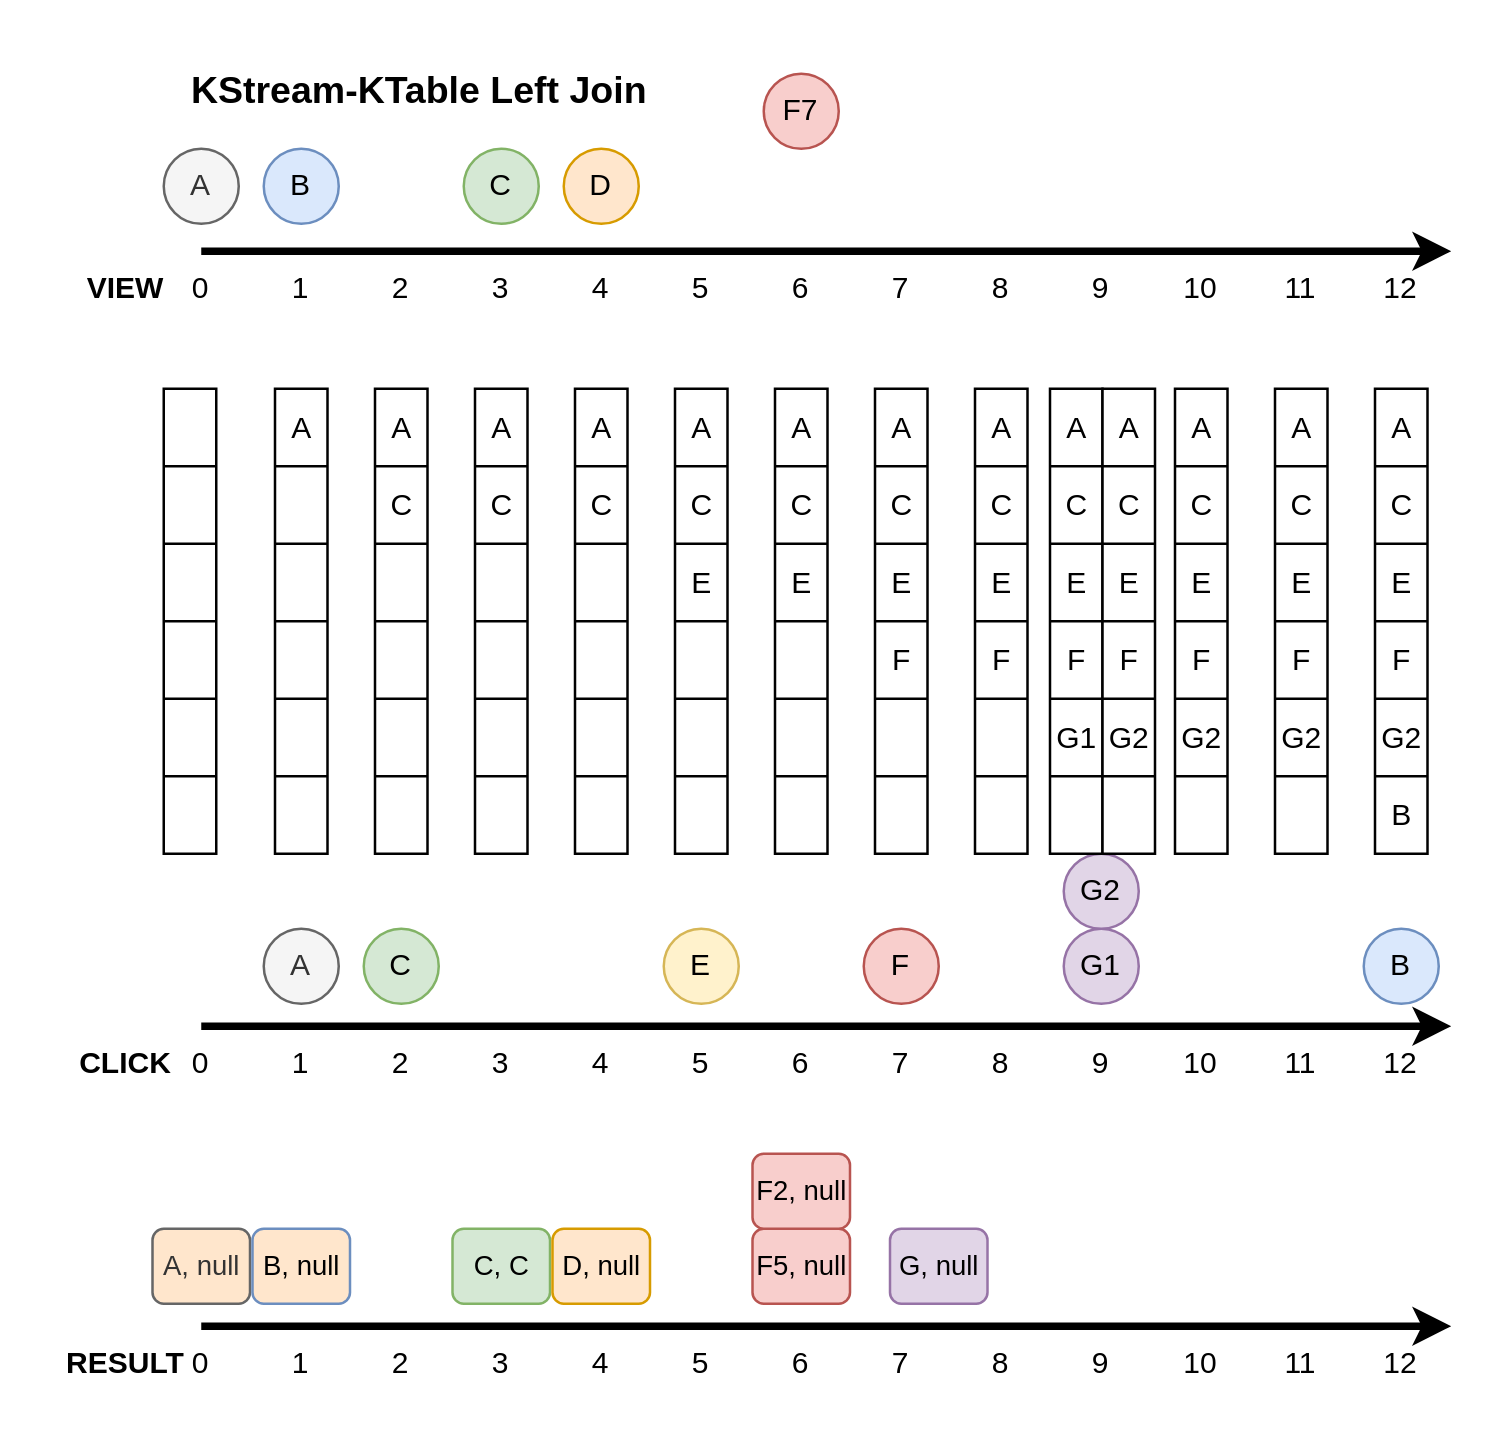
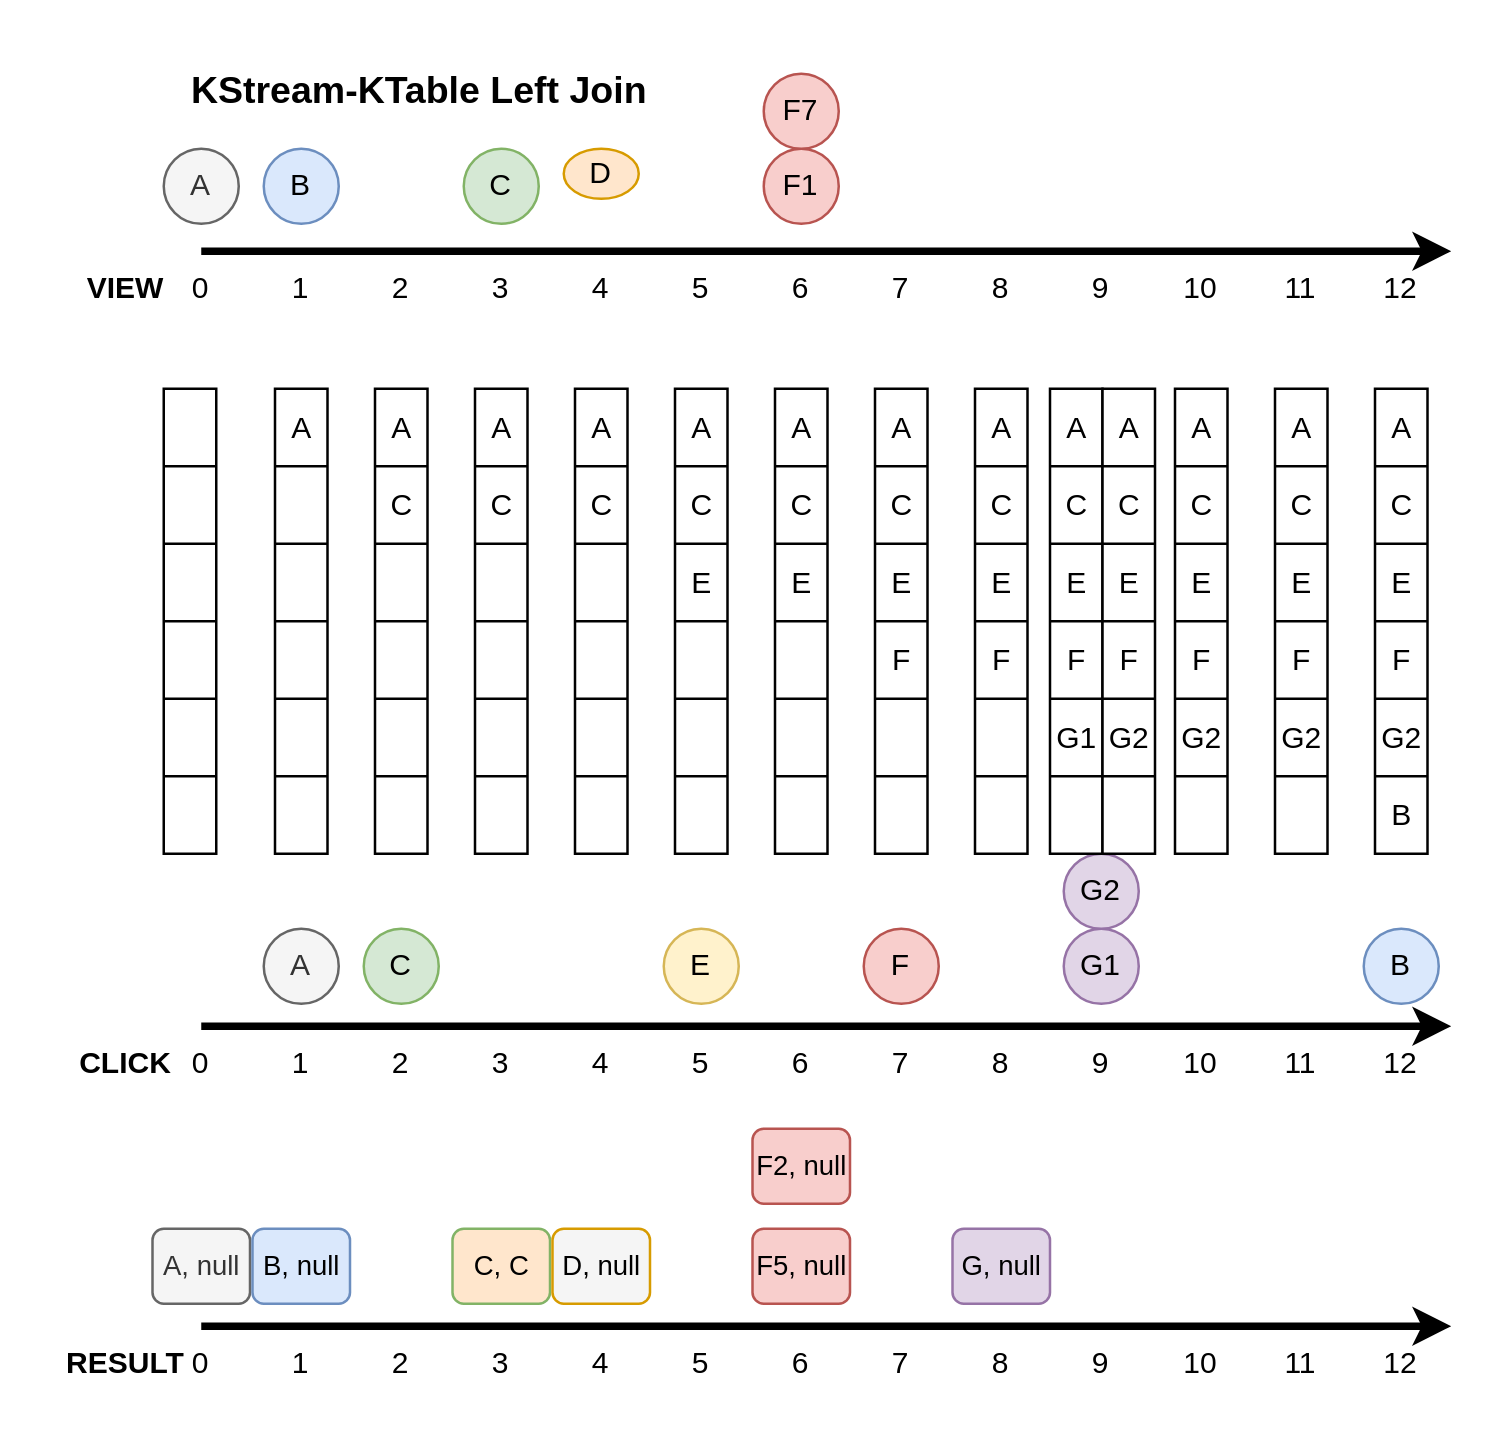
(601, 186) -> (601, 174)
none -> (801, 186)
(801, 1191) -> (801, 1166)
(201, 1266) -> (201, 1266)
(301, 1266) -> (301, 1266)
(501, 1266) -> (501, 1266)
(601, 1266) -> (601, 1266)
(939, 1266) -> (1001, 1266)
